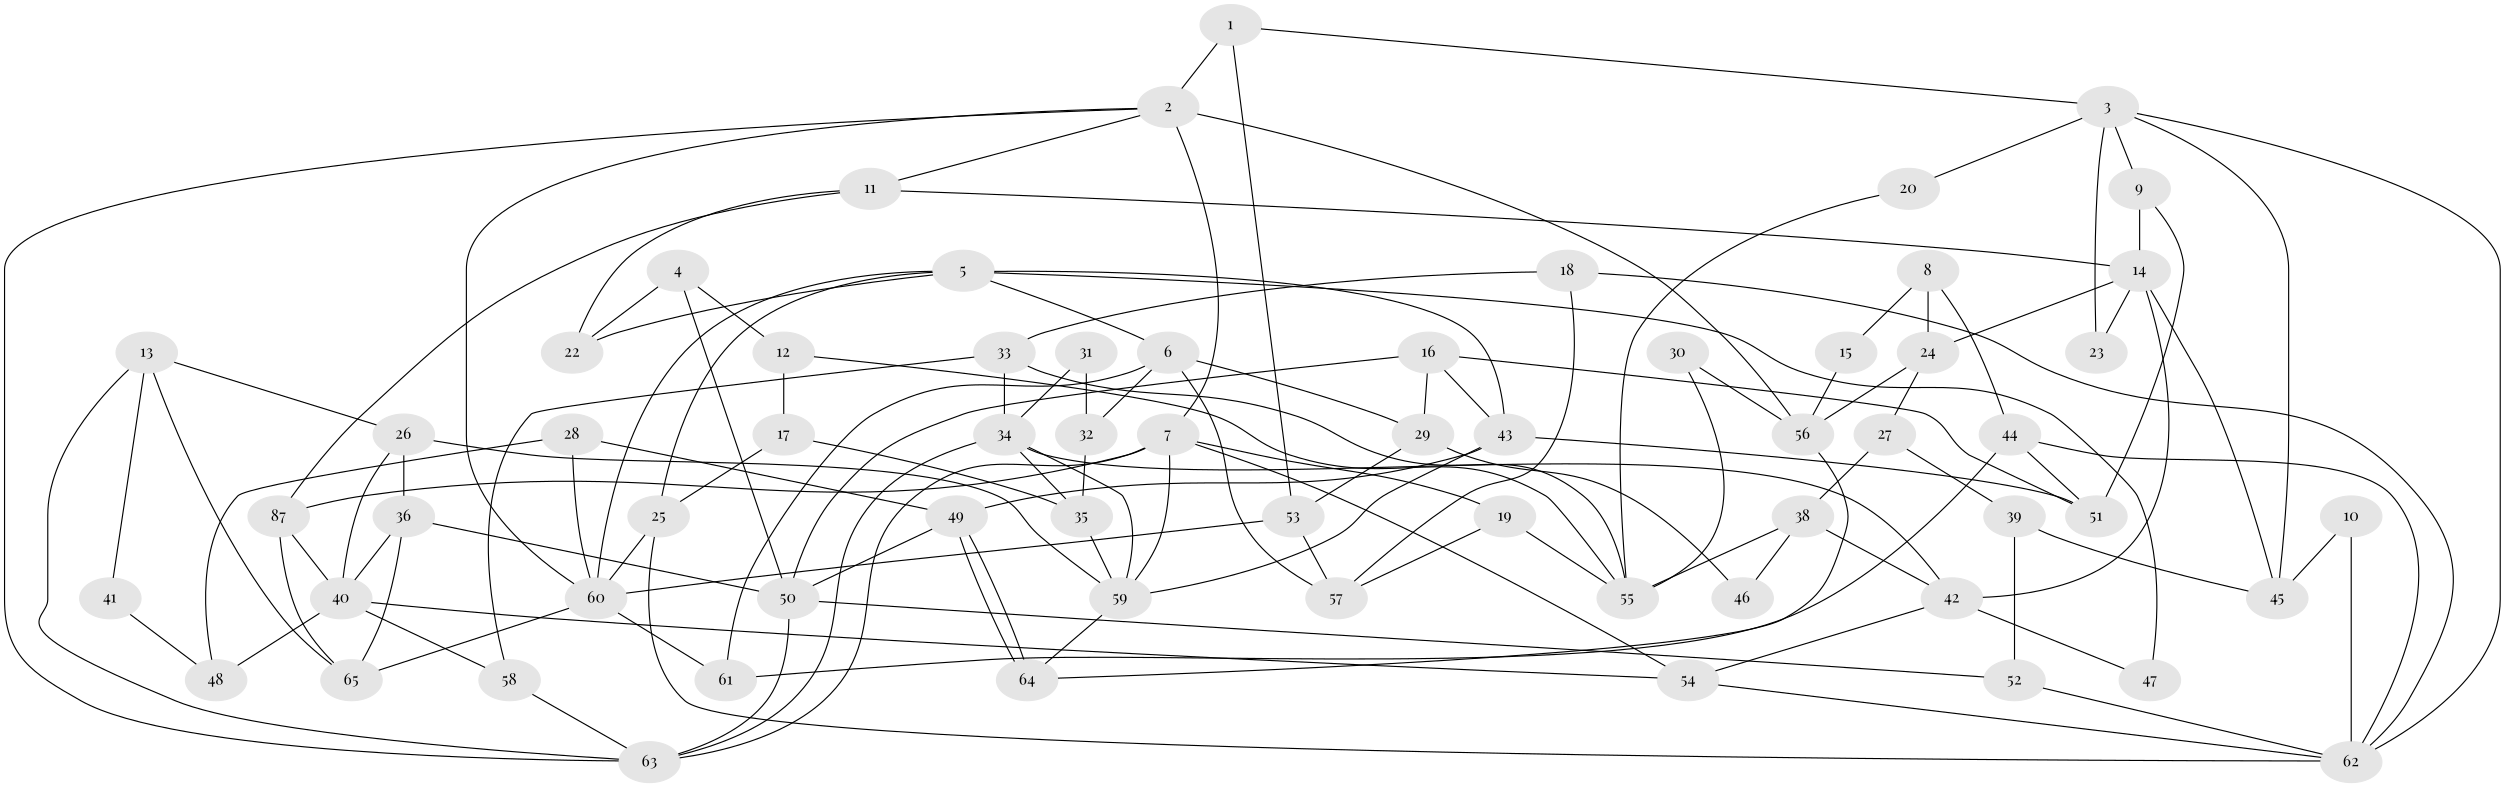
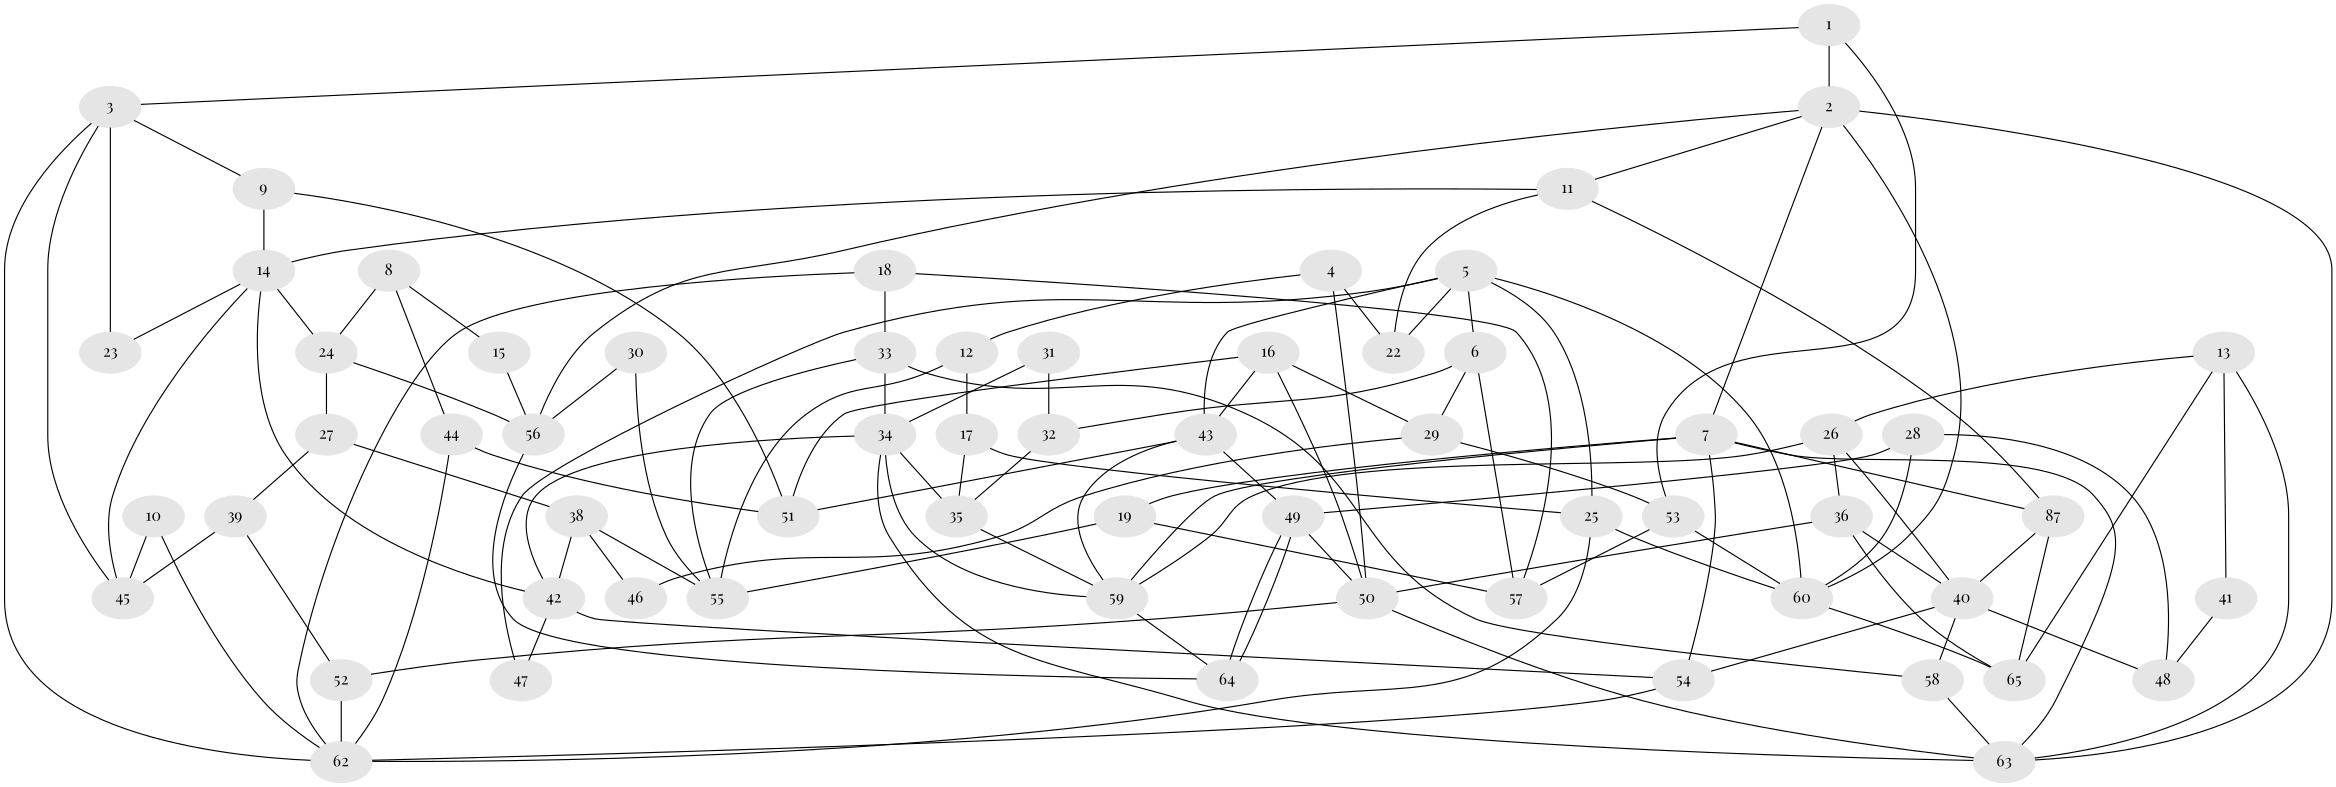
(1909, 189) -> none
(726, 680) -> none
